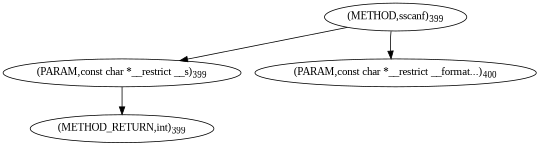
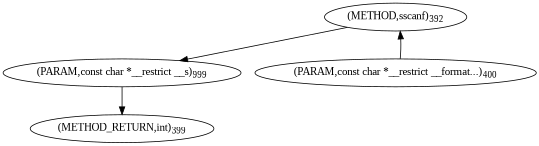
(437, 16) -> (437, 16)
(390, 41) -> (401, 49)
(200, 72) -> (200, 72)
